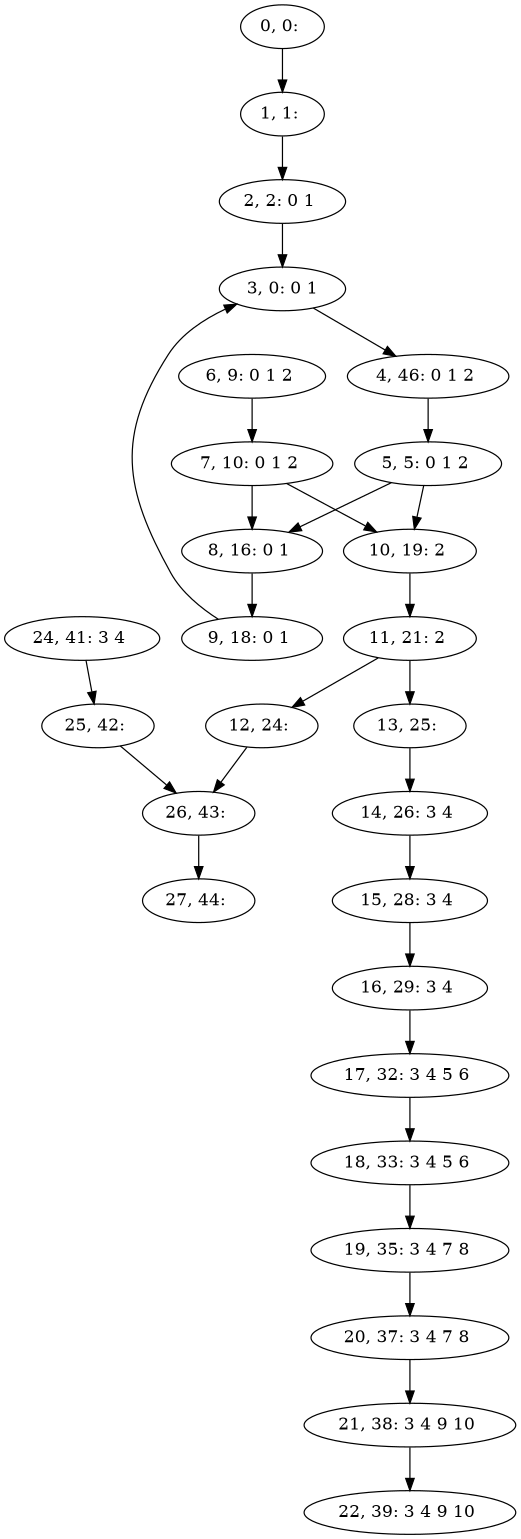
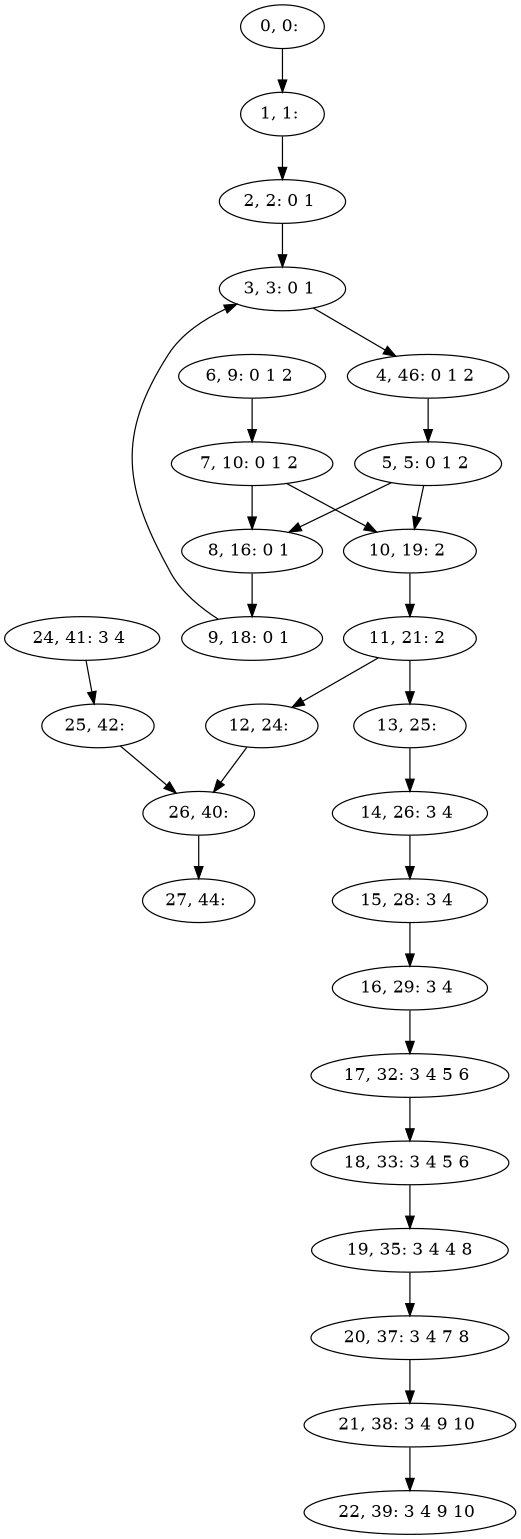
(282, 289) -> (282, 289)
(199, 813) -> (199, 813)
(410, 1250) -> (410, 1250)
